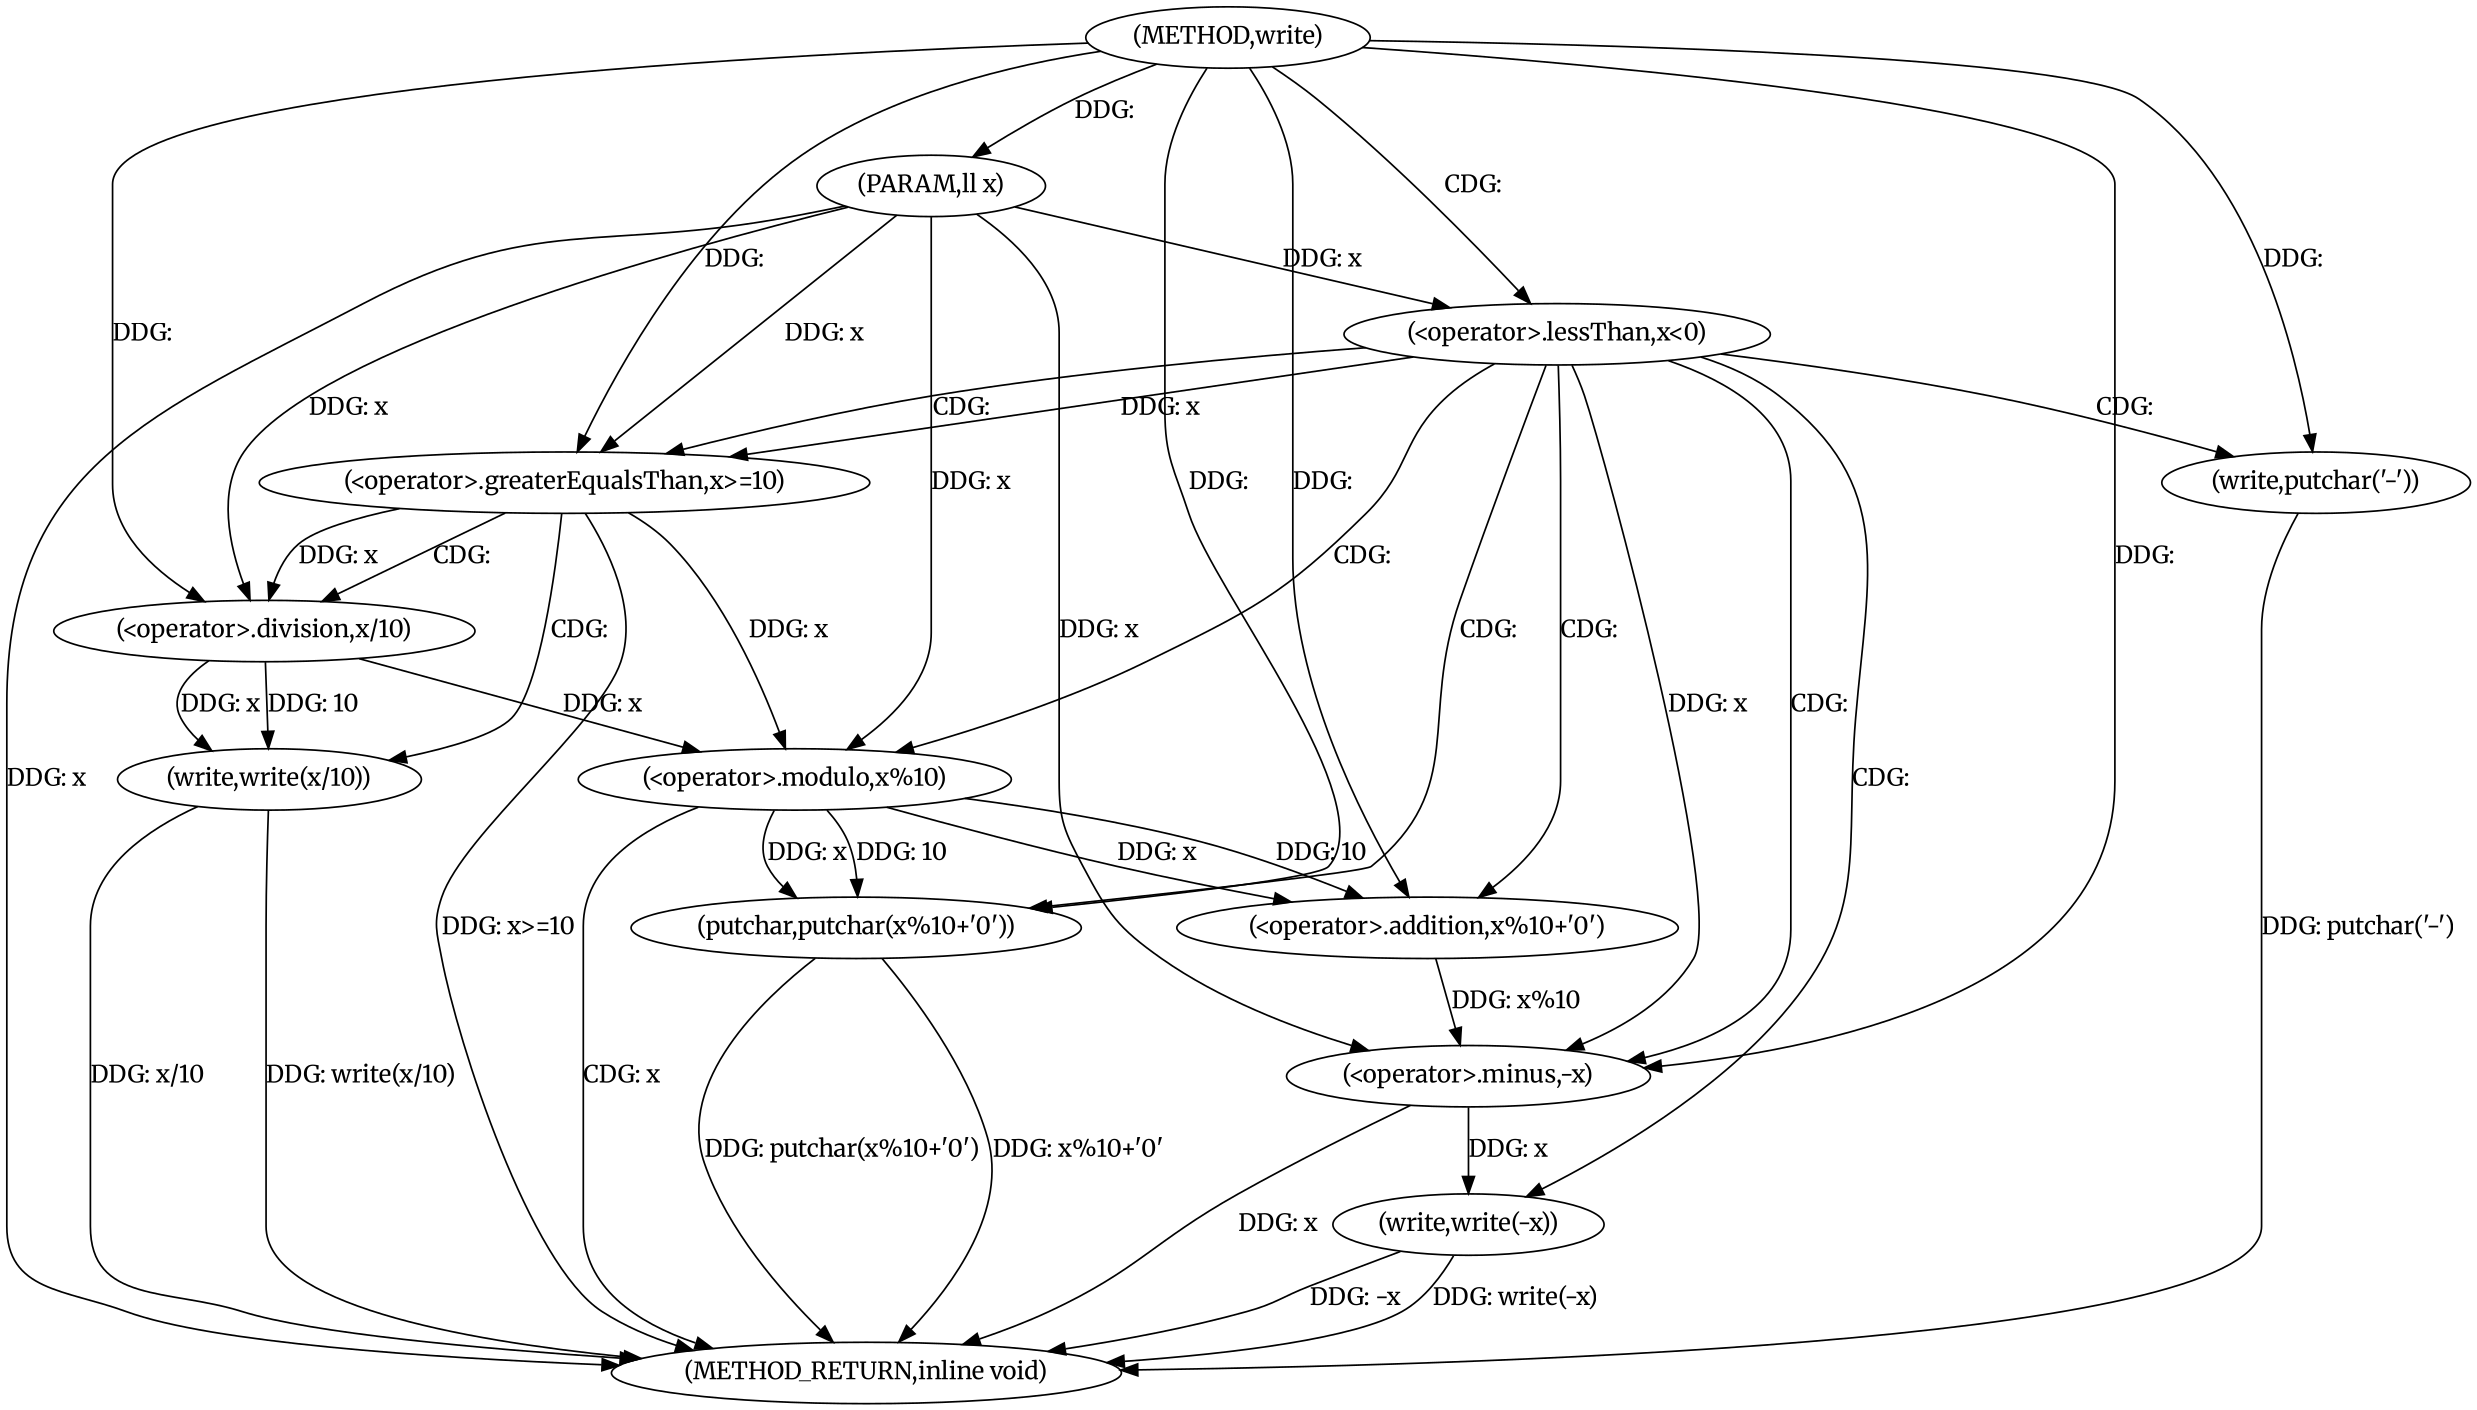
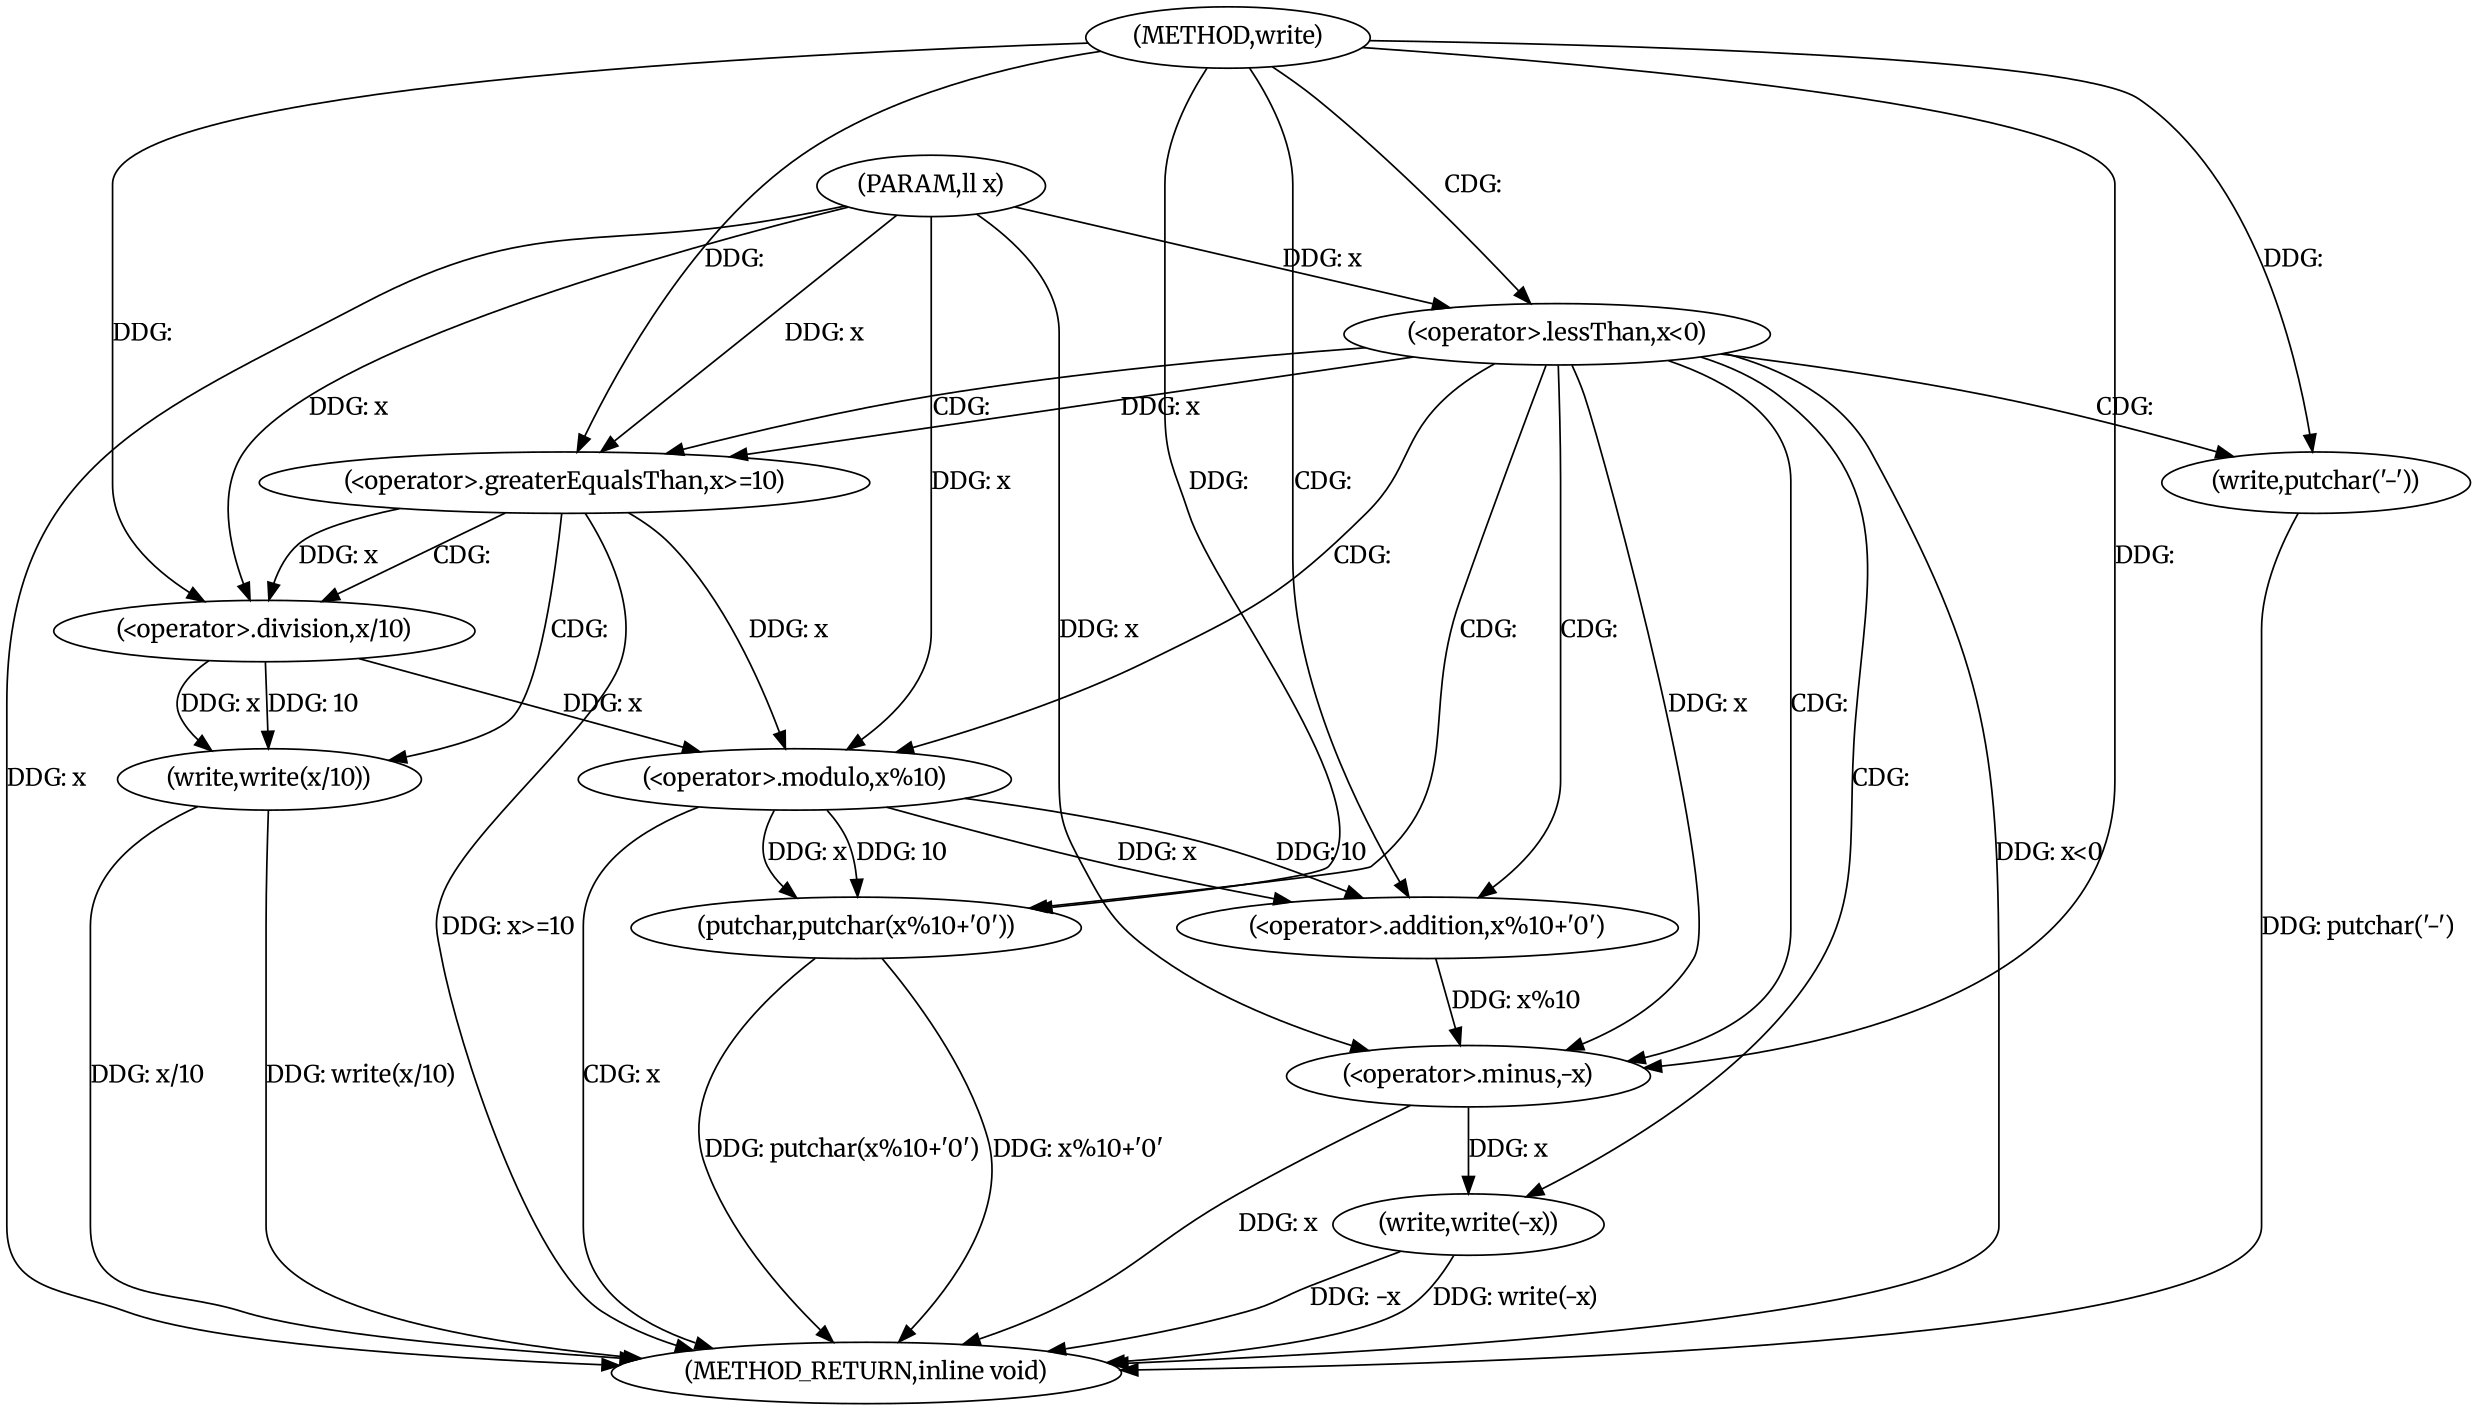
(1070, 101) -> none
(1326, 483) -> (1326, 483)
none -> (1999, 1185)
